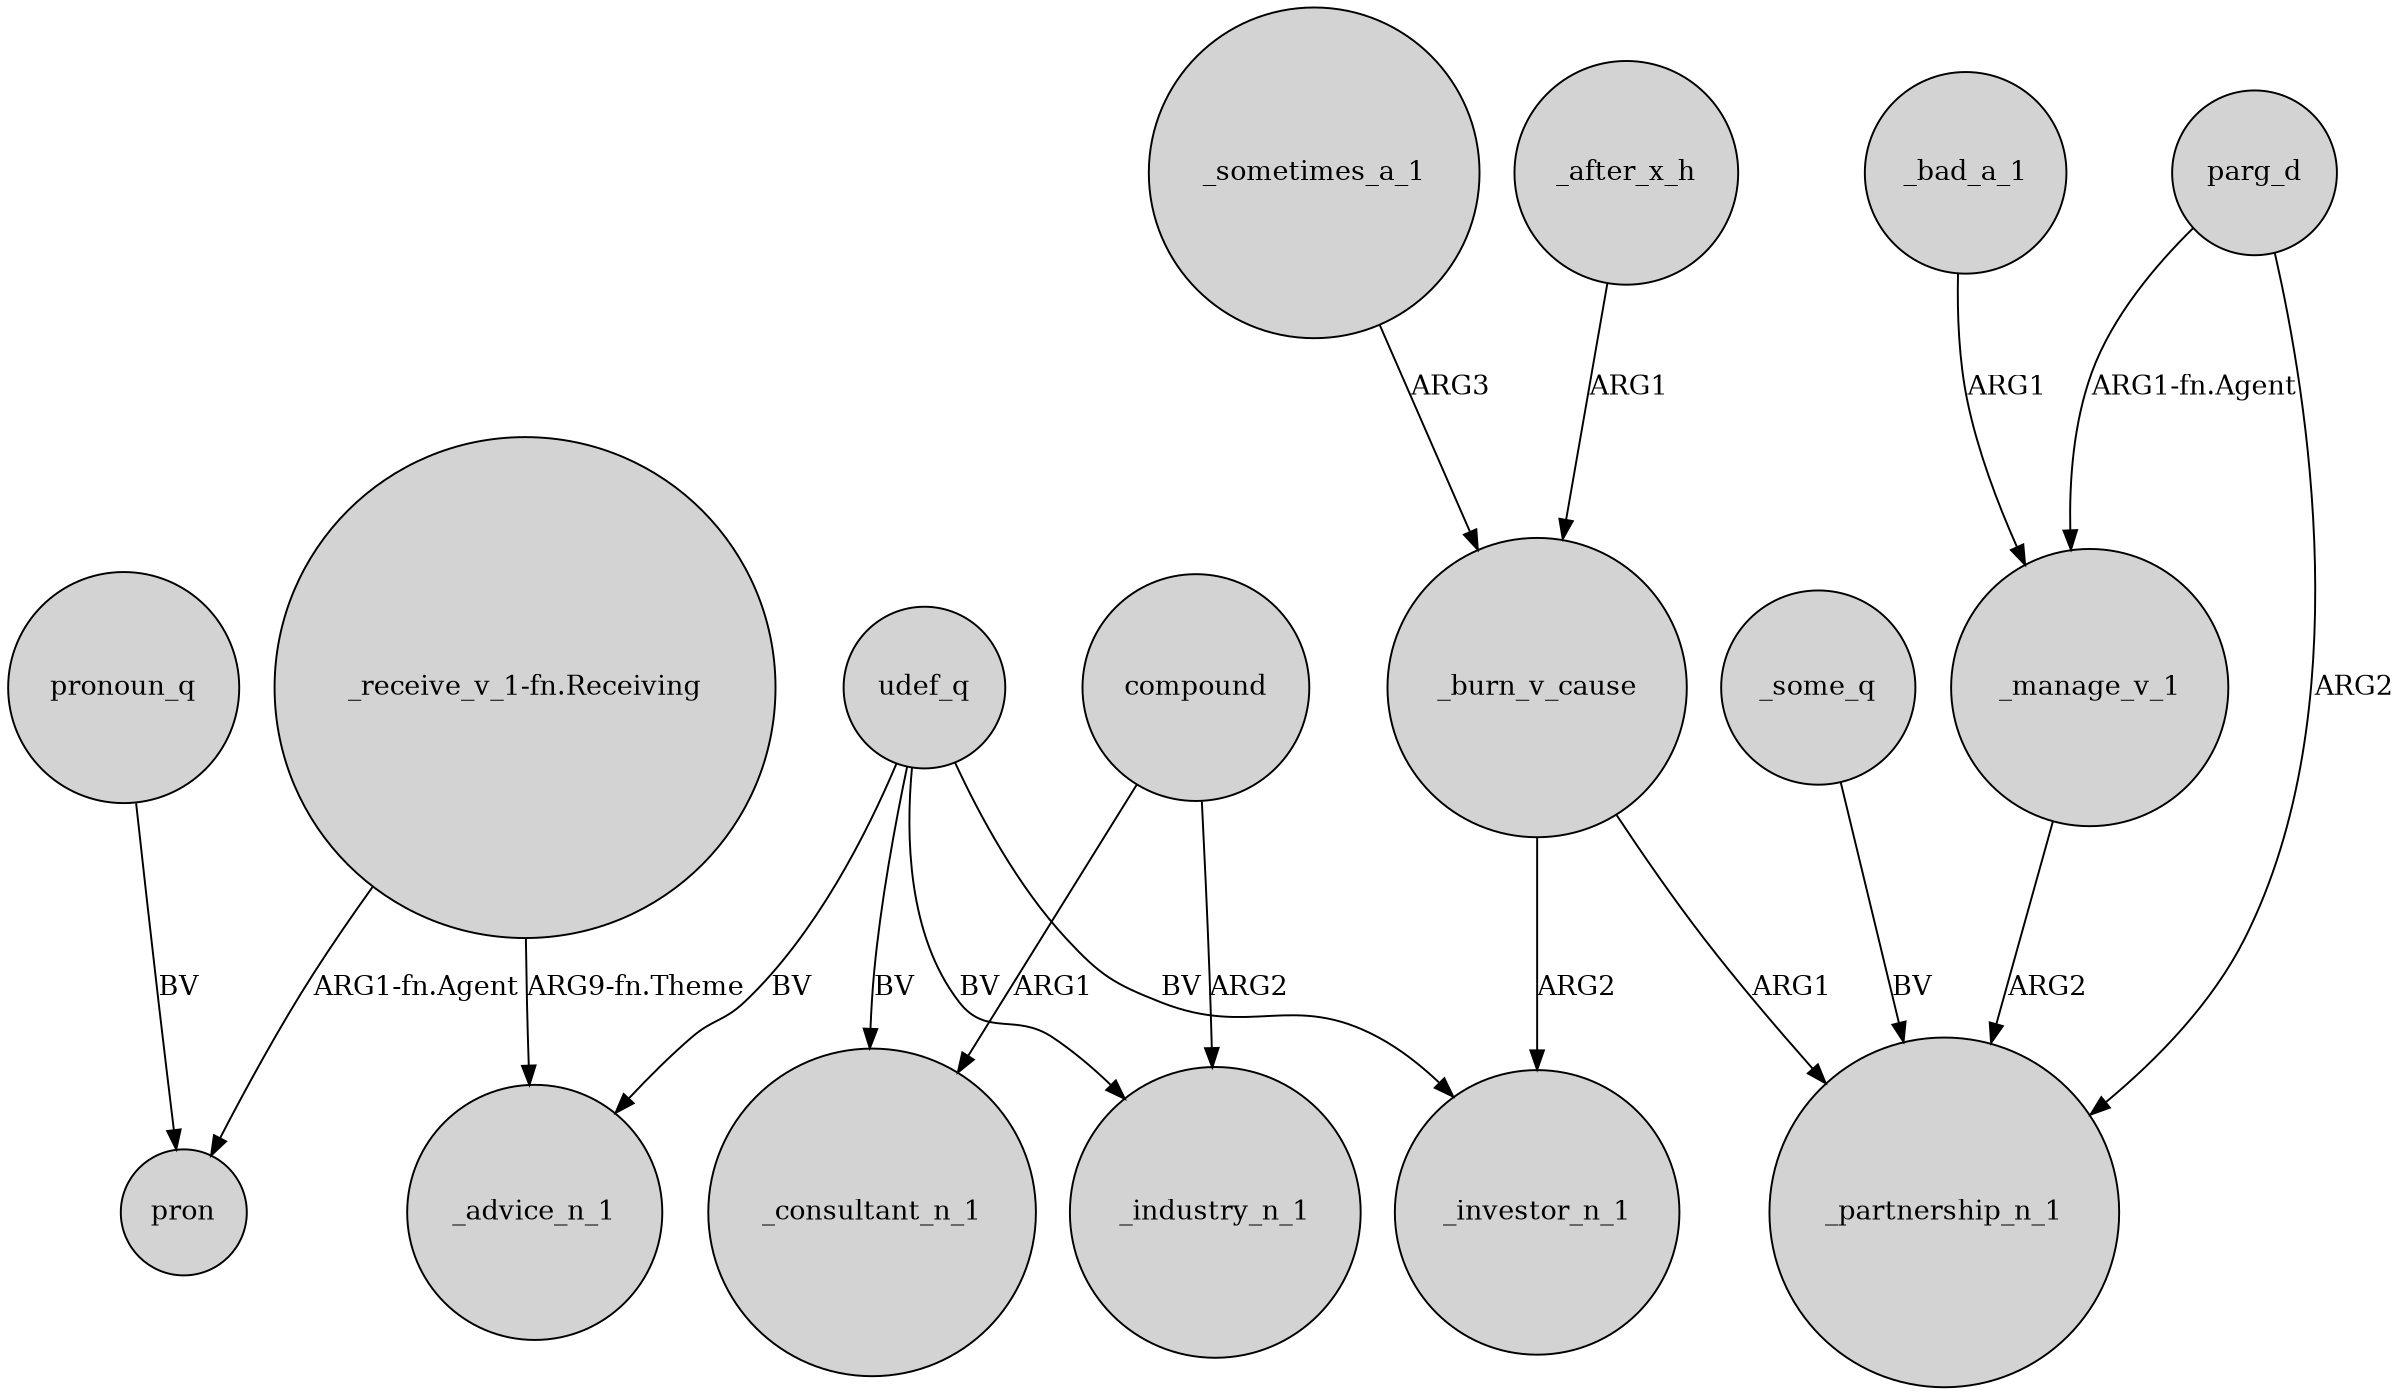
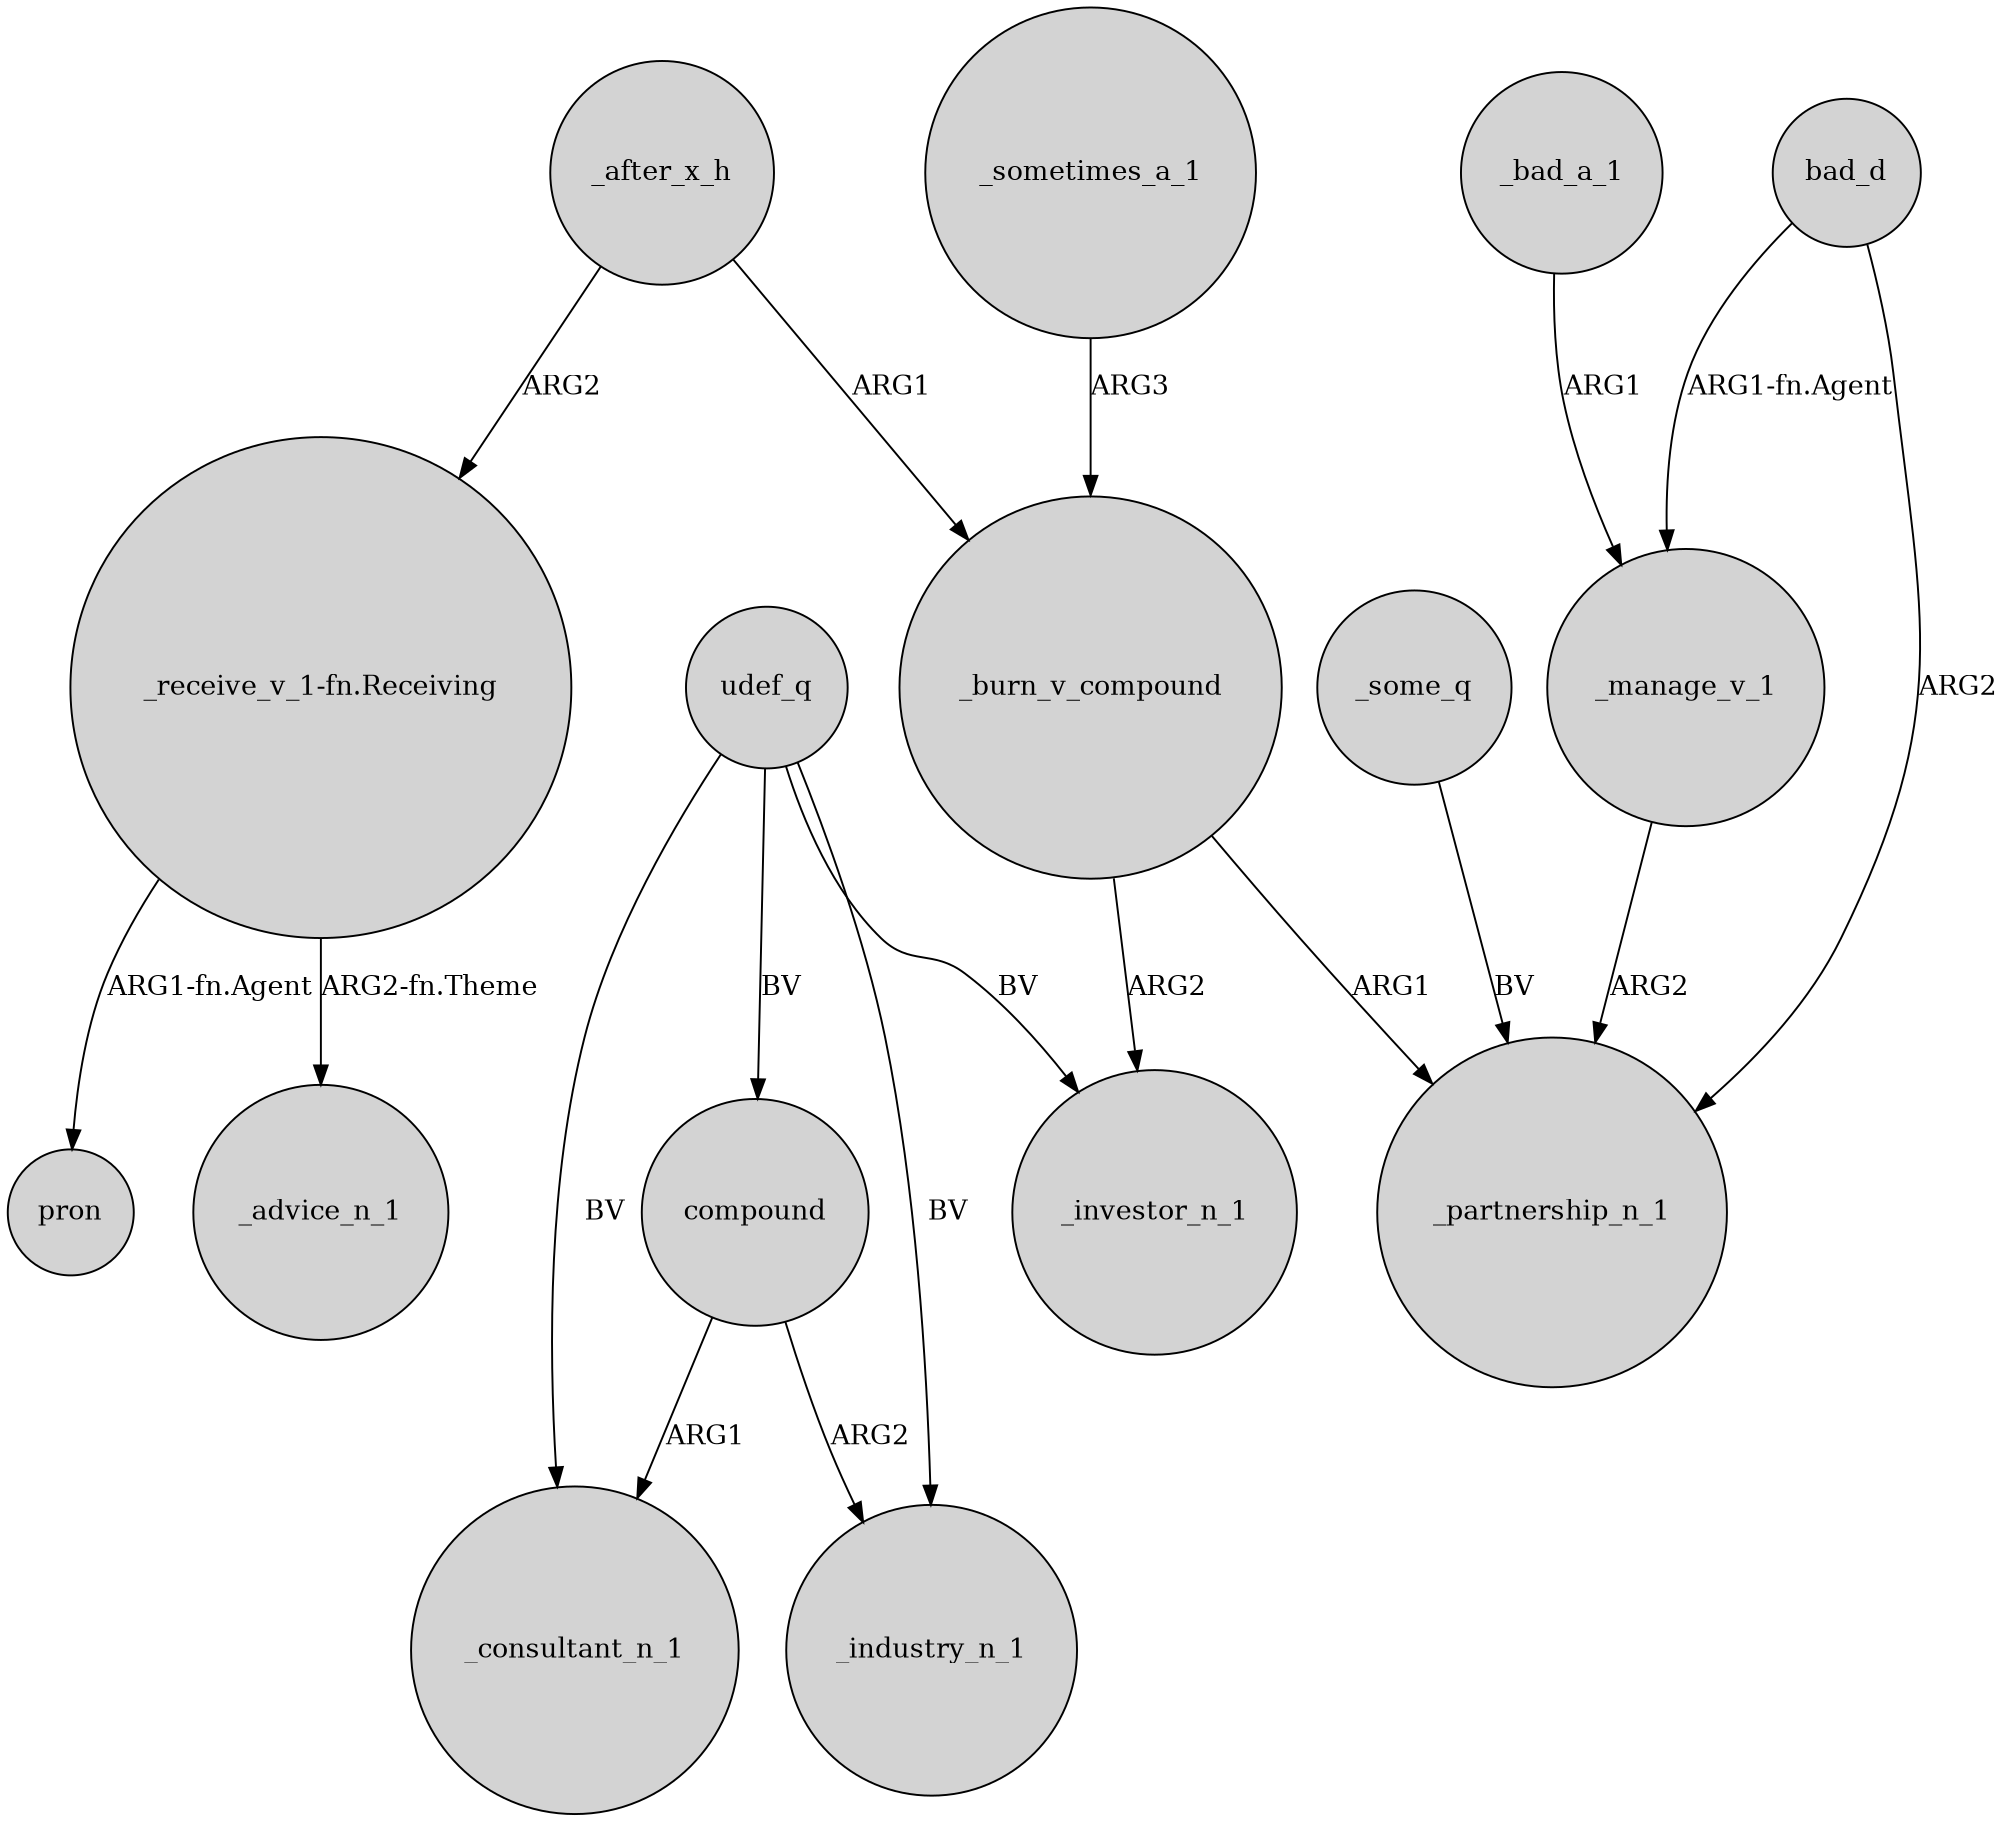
(2255, 173) -> (1847, 173)
none -> (536, 364)
(124, 688) -> none
(1537, 688) -> (1091, 688)
(789, 952) -> (762, 924)
(636, 988) -> (429, 988)
